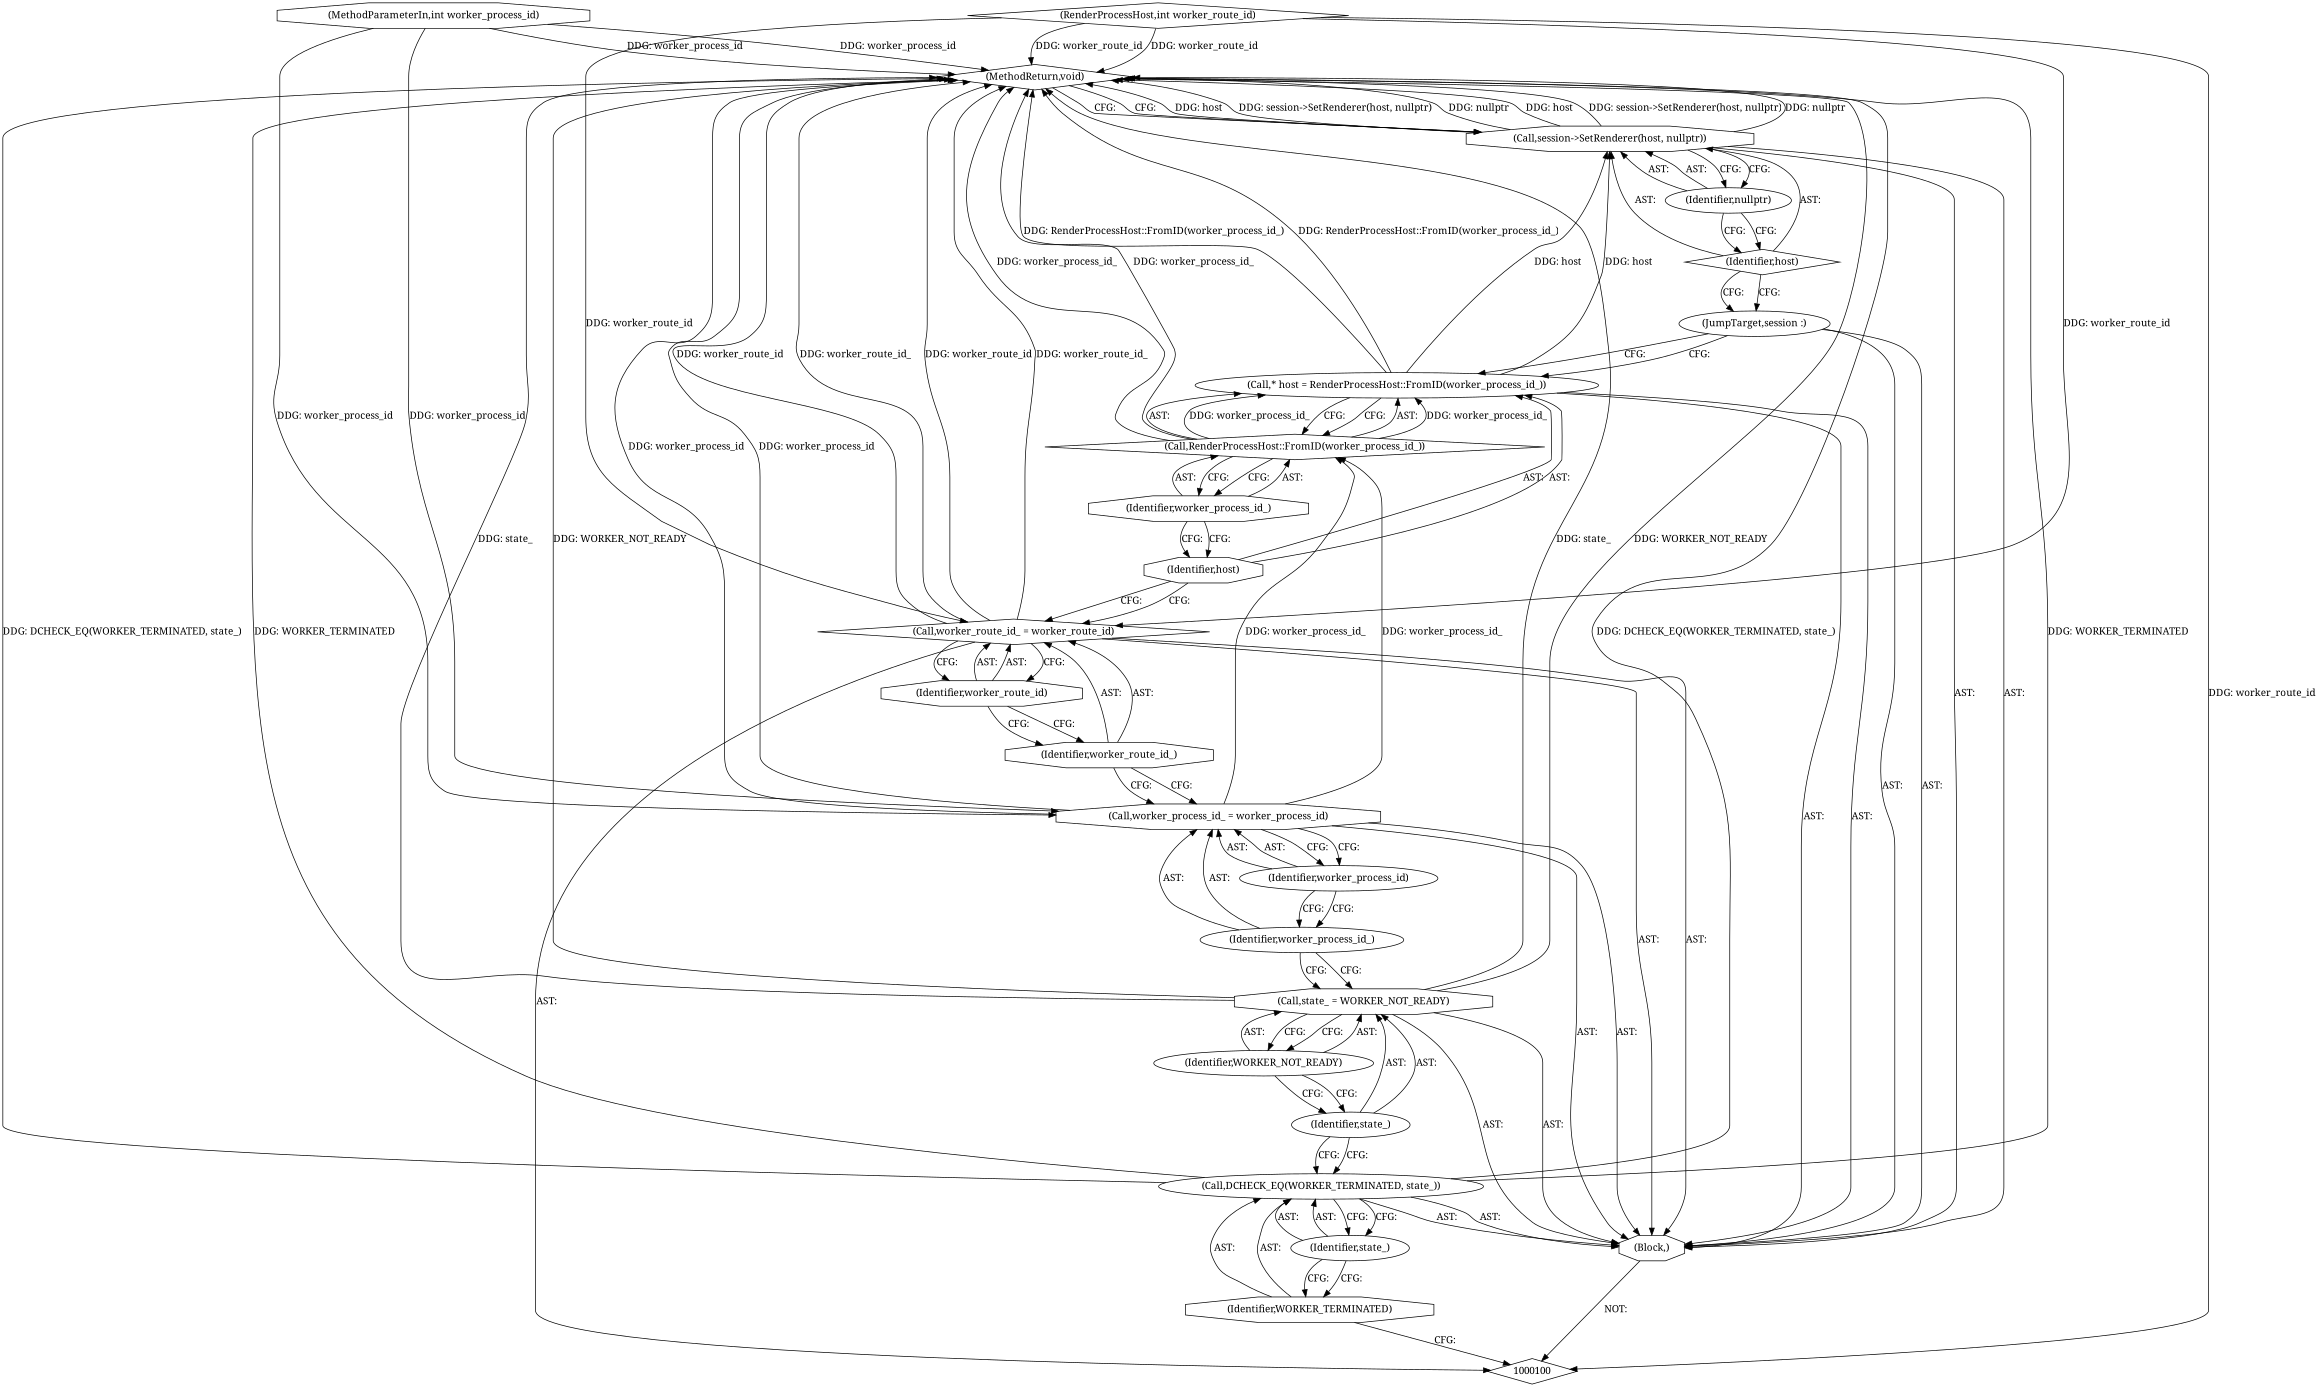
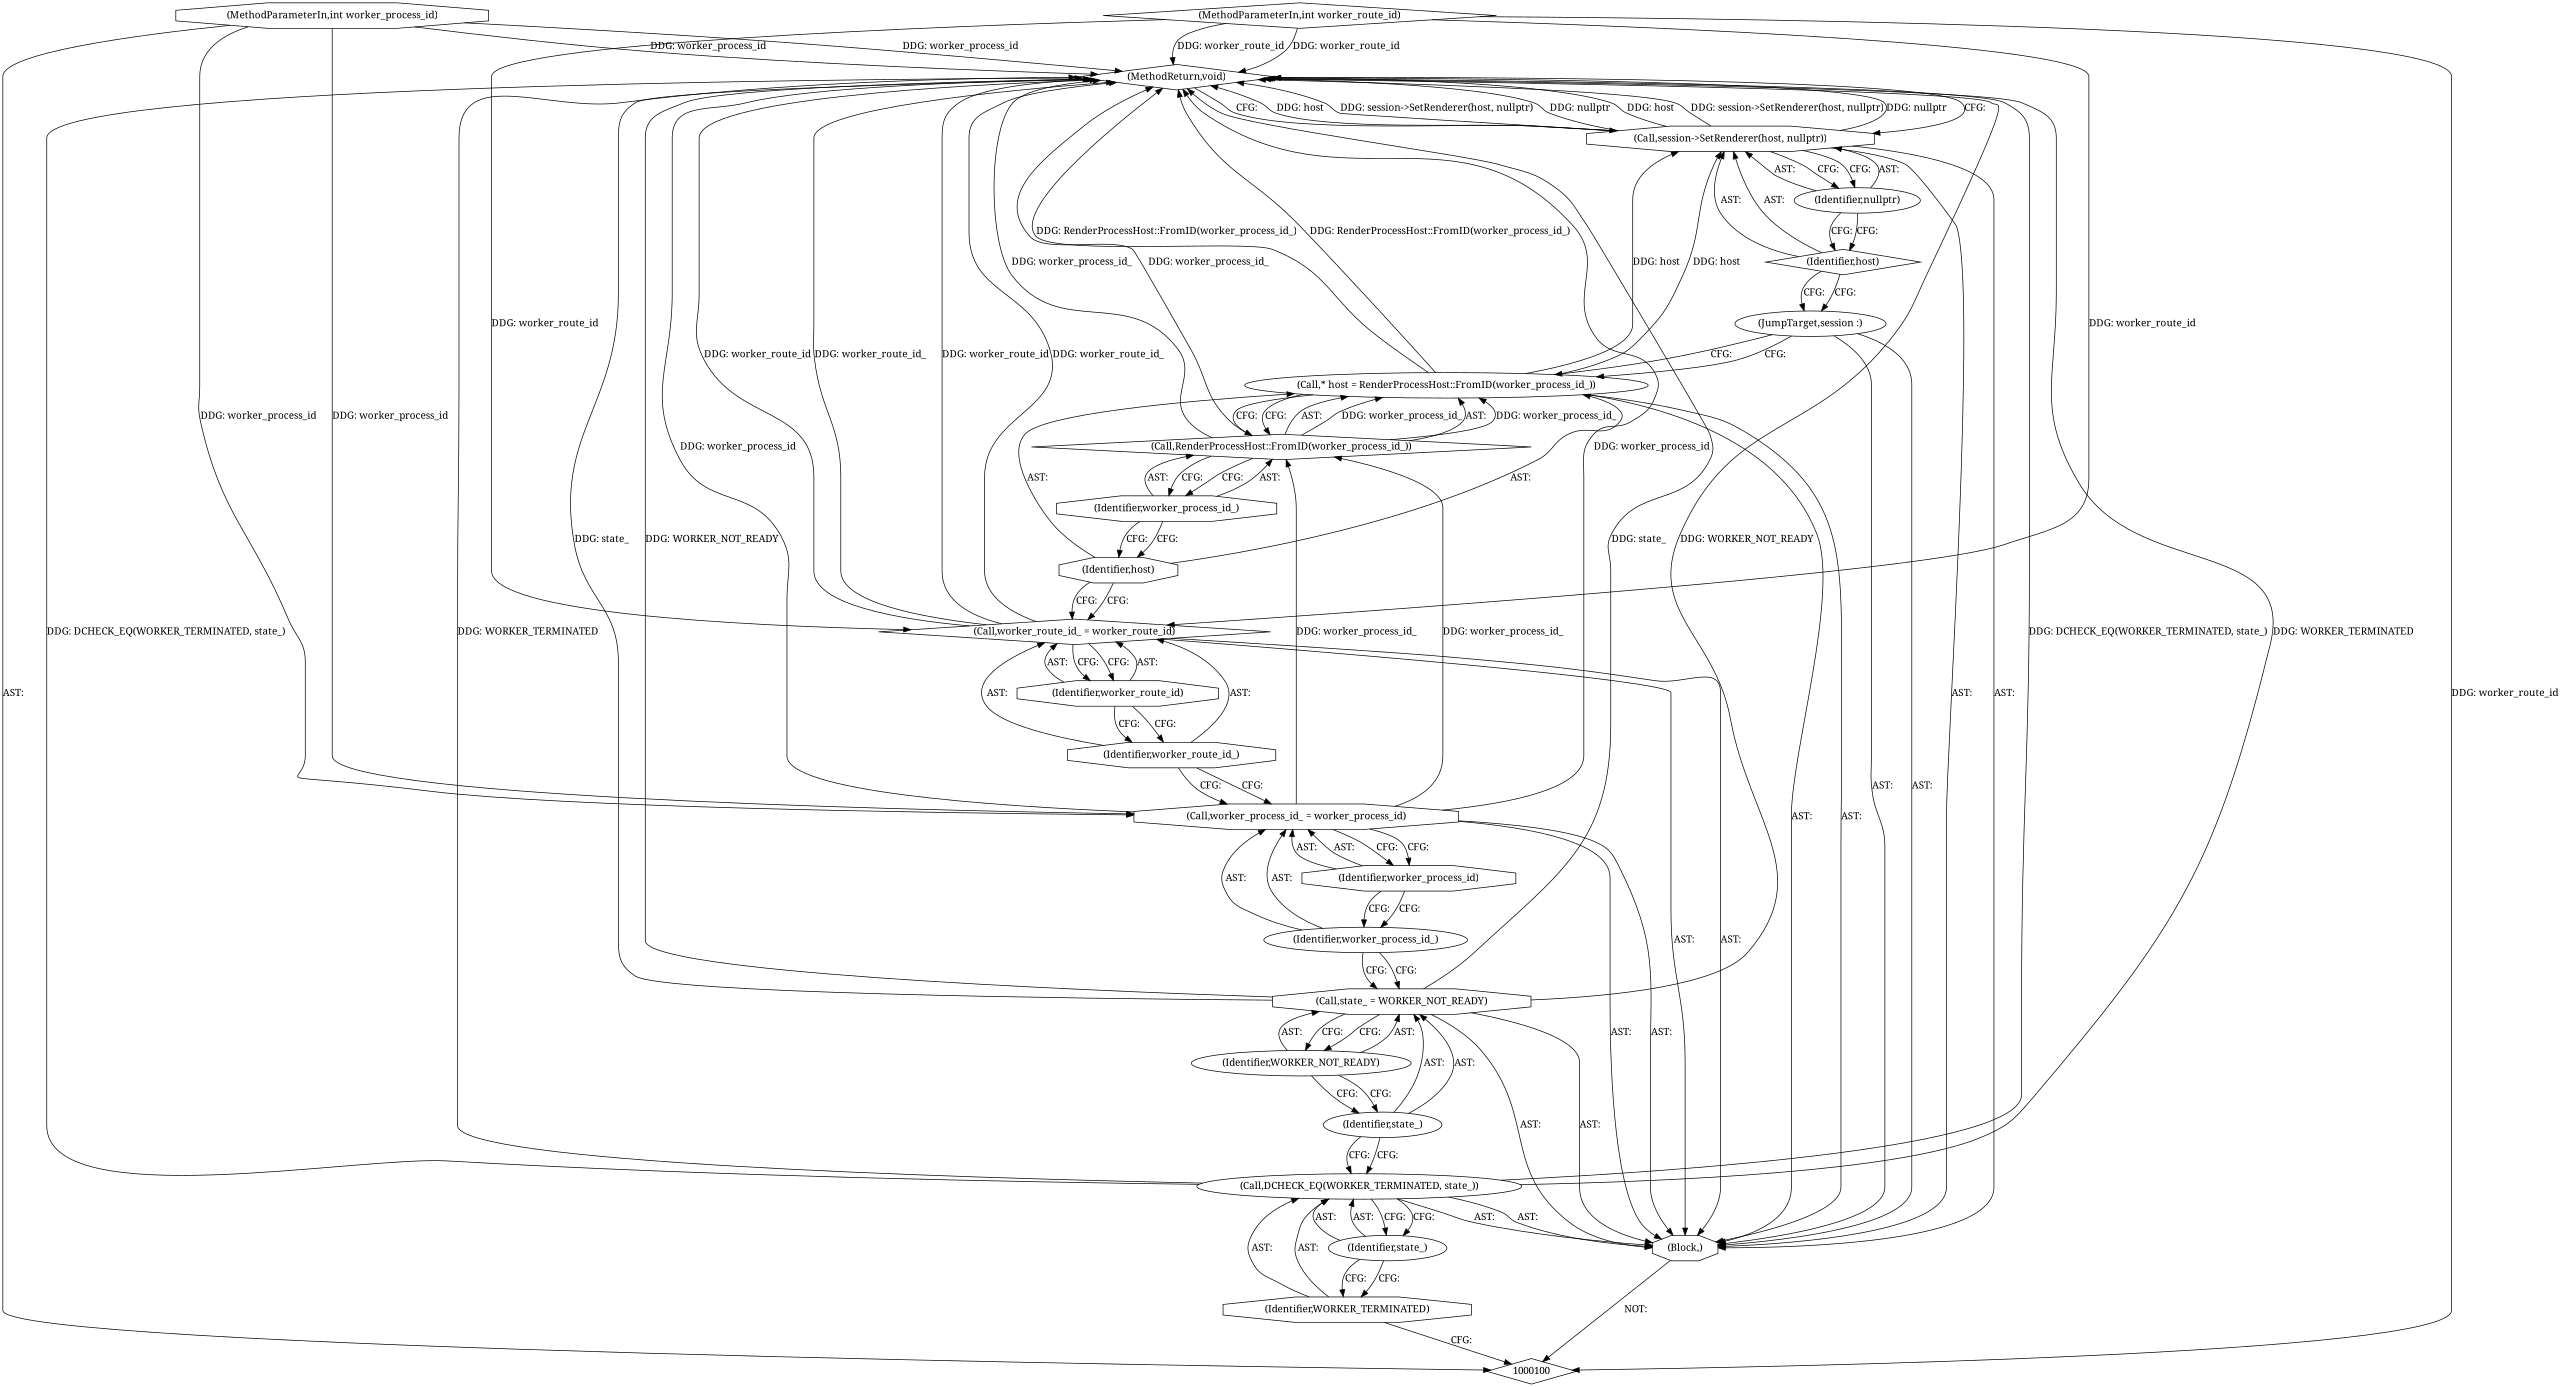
(1158, 16) -> (1300, 16)
(1339, 878) -> (1409, 878)
(553, 1319) -> (9, 1312)
